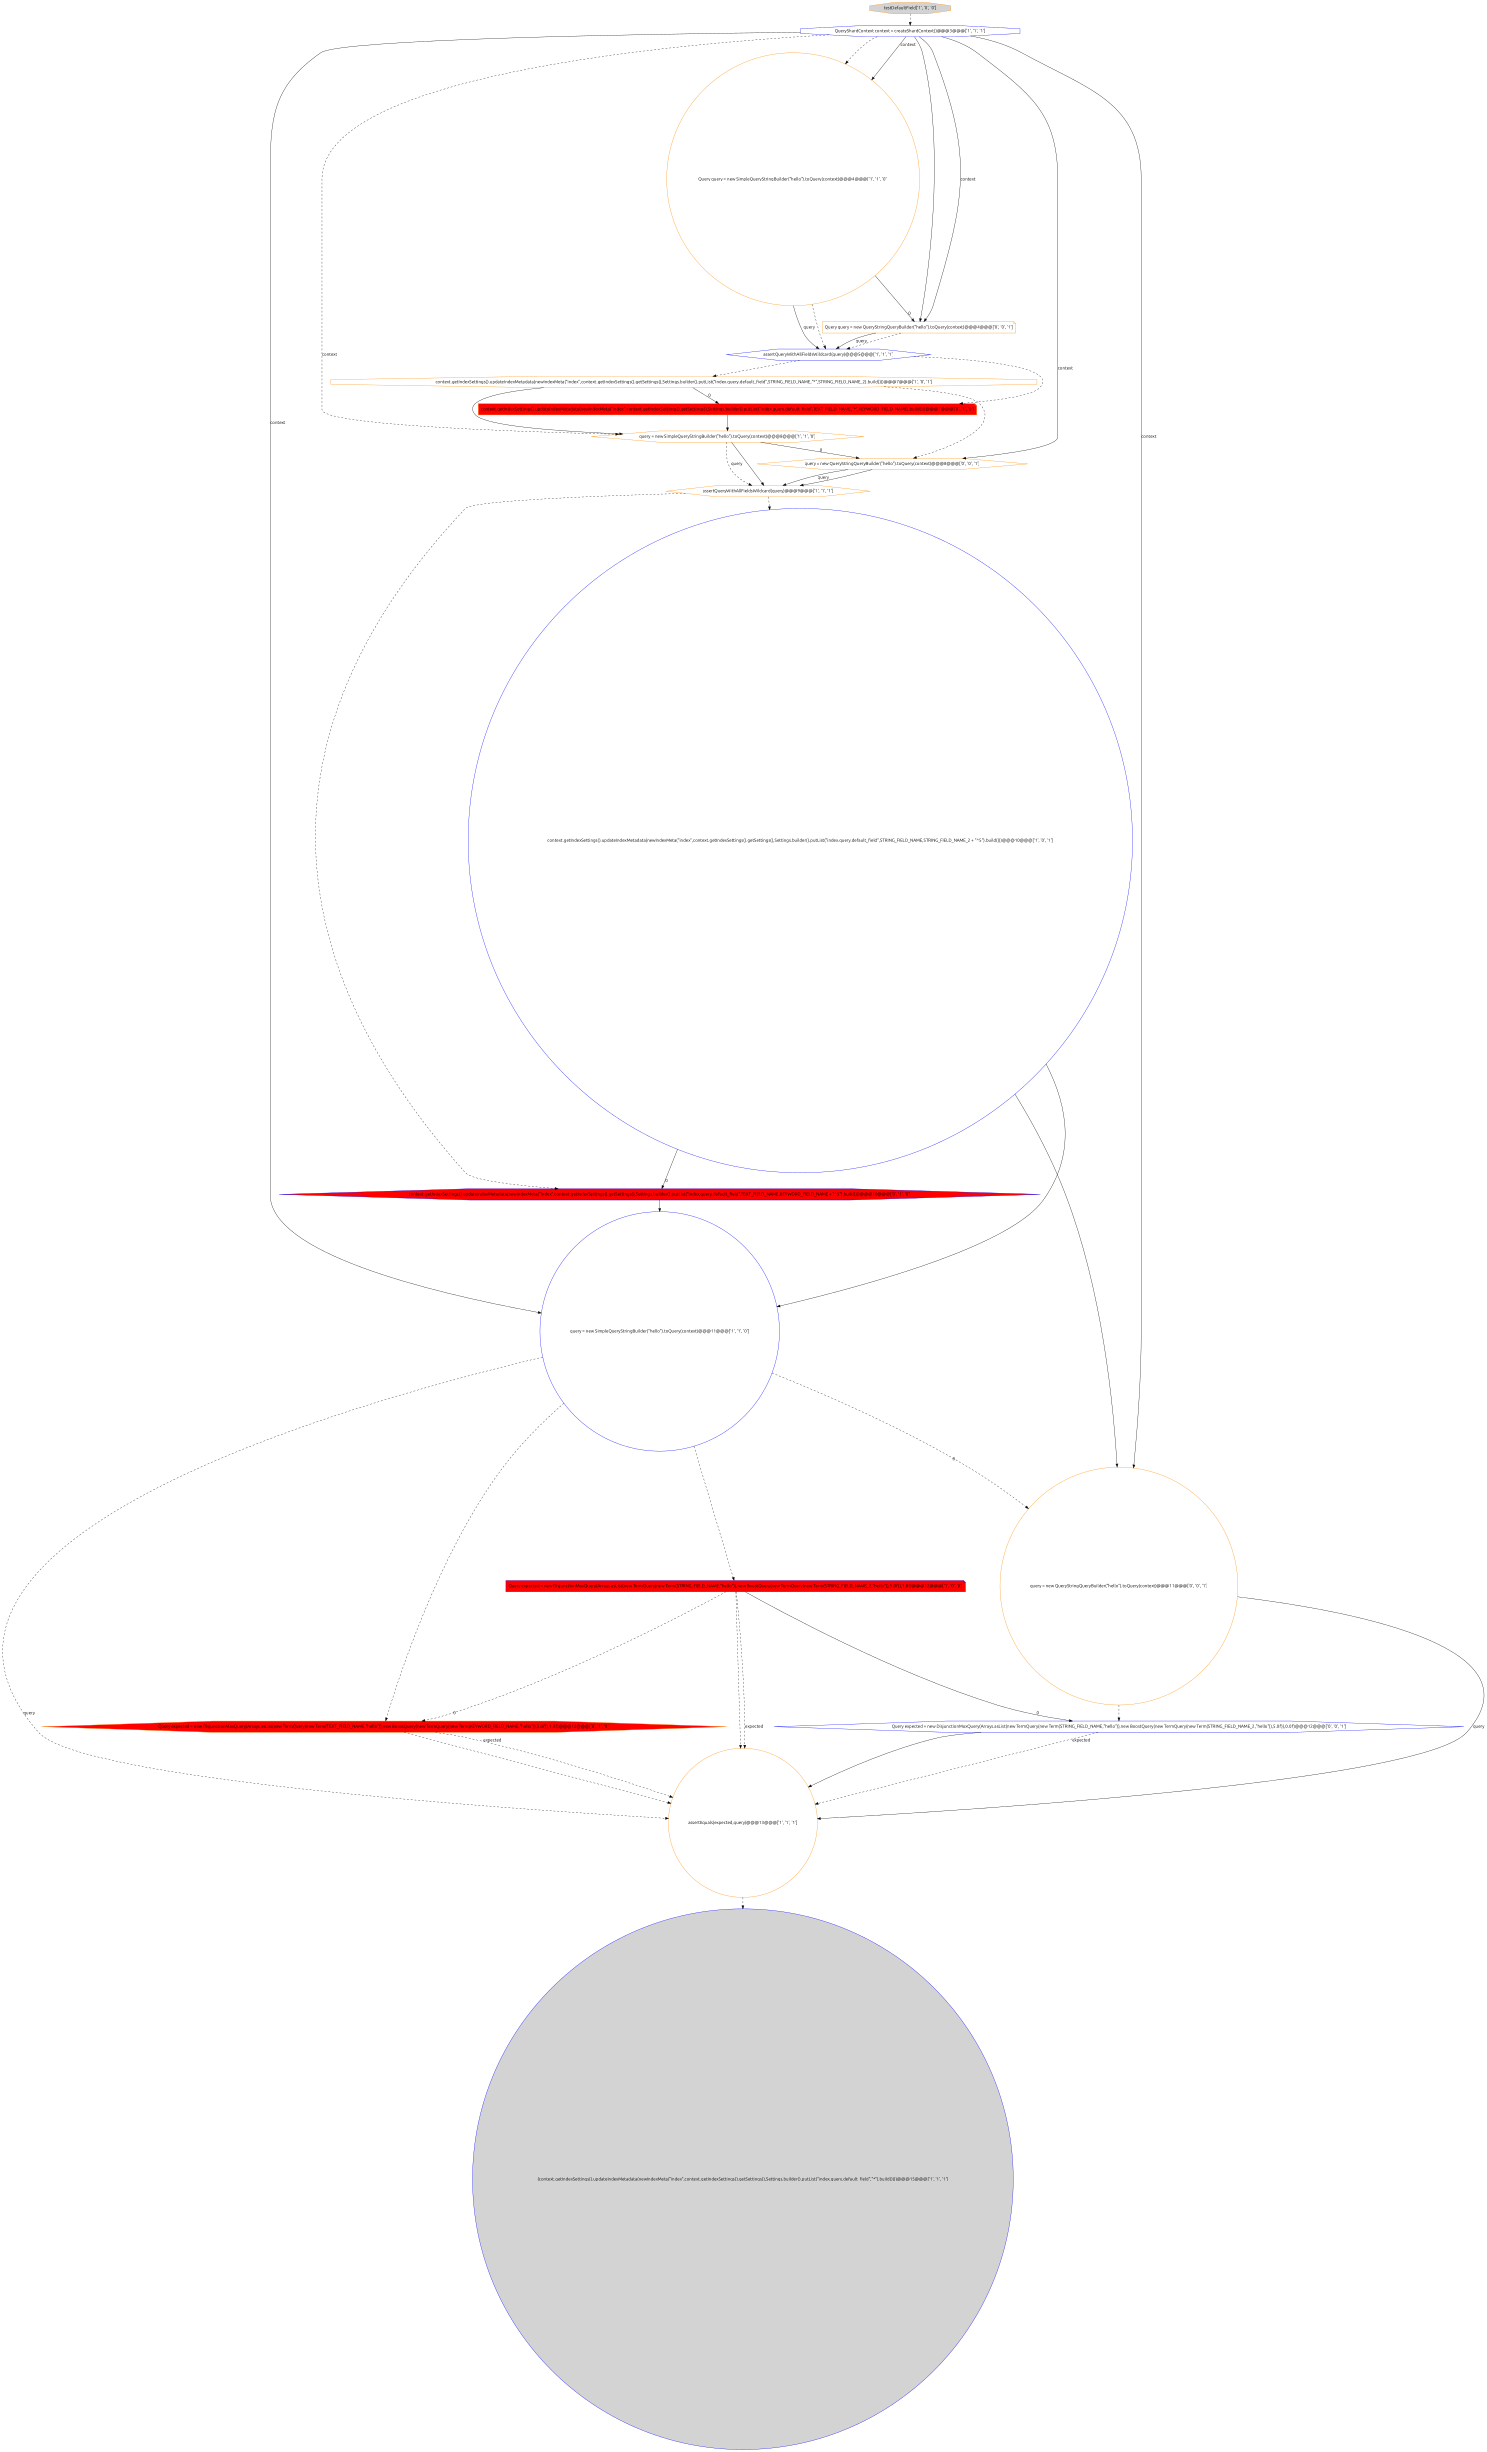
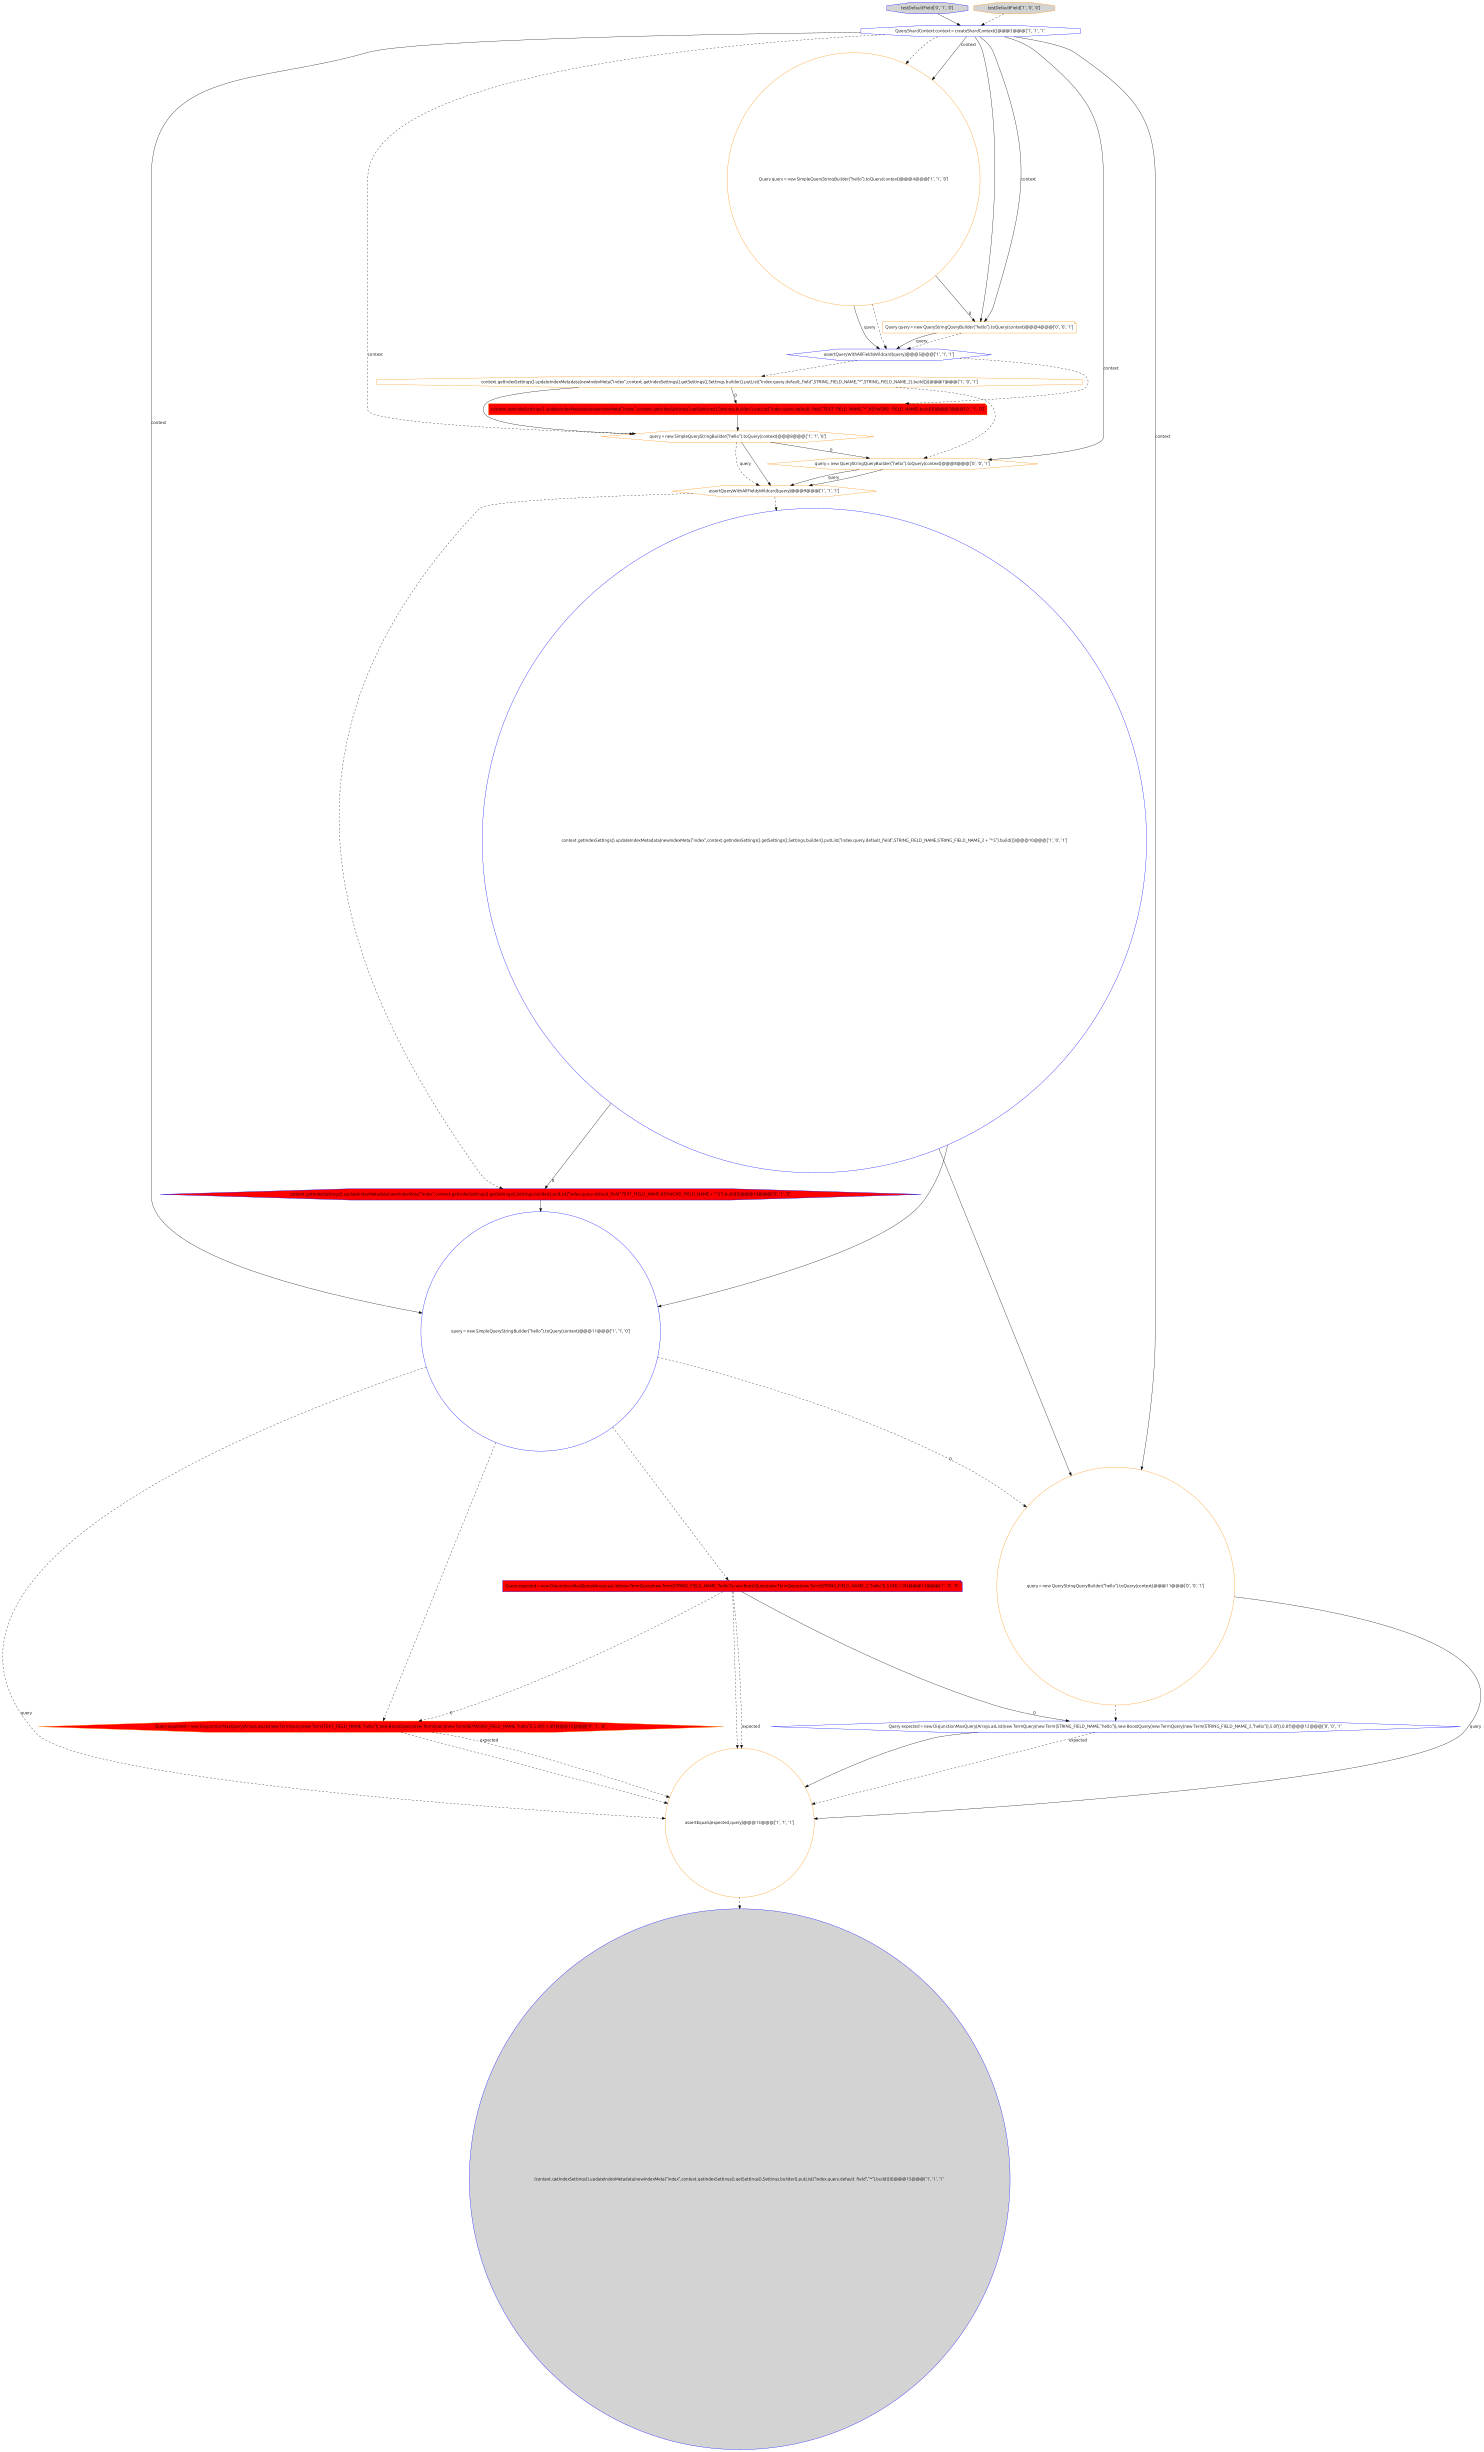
none -> (927, 8)
